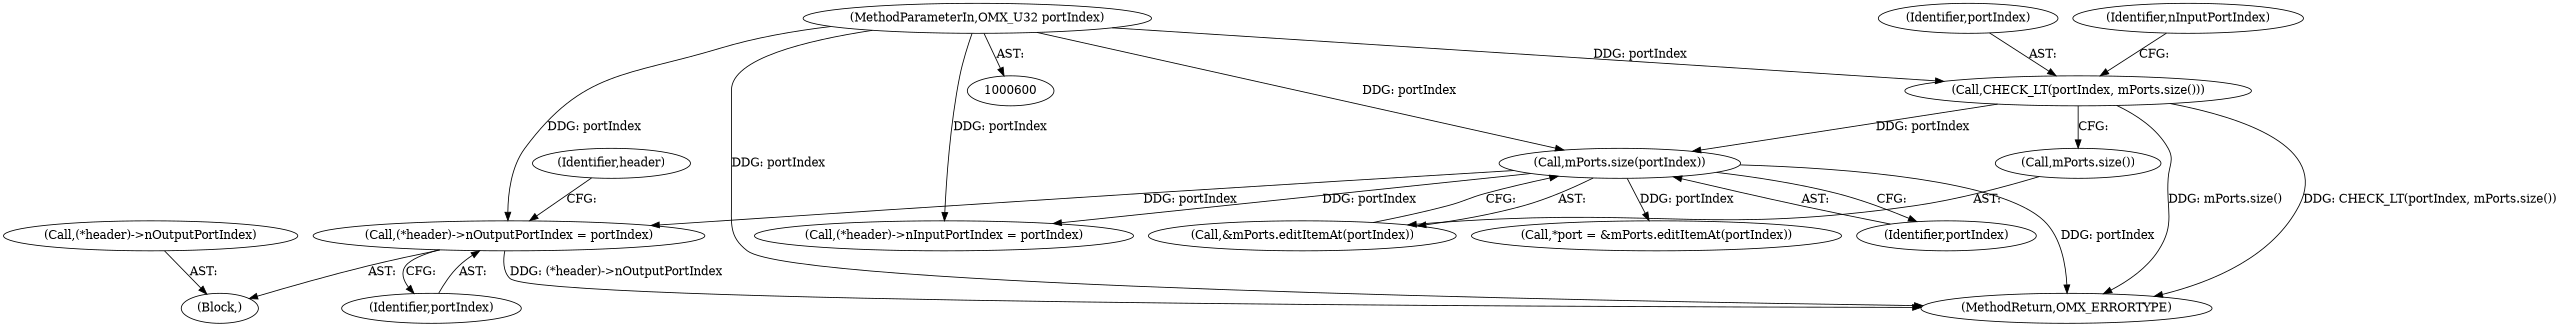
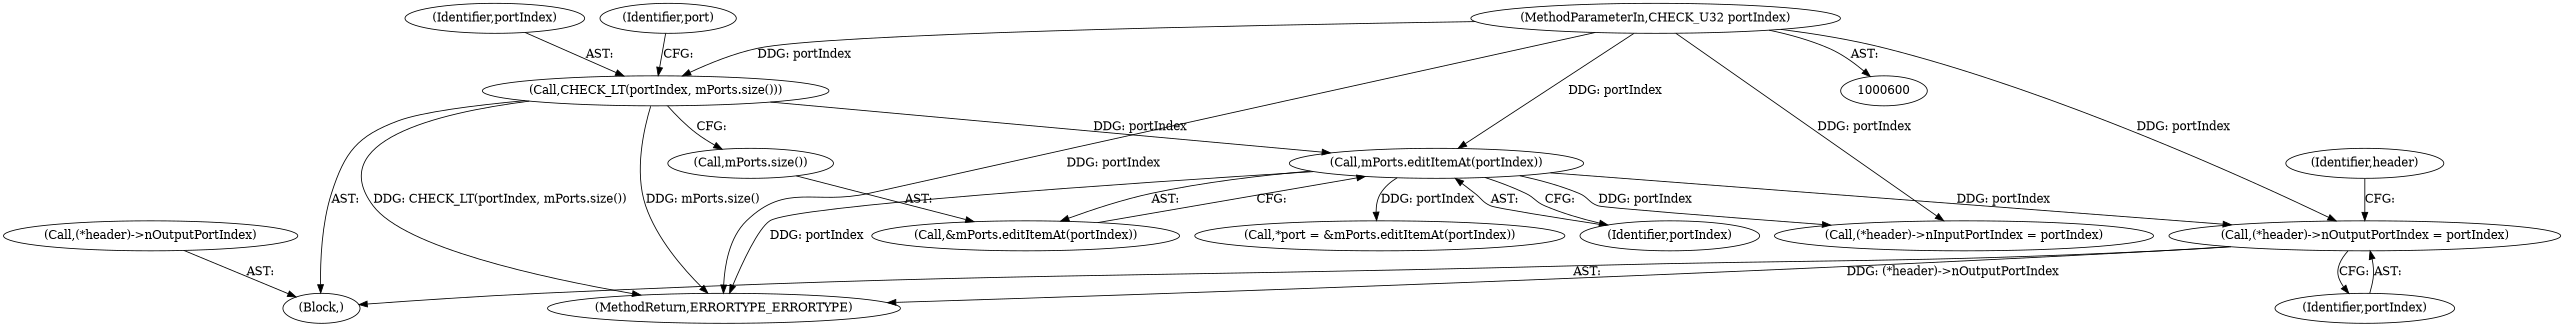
(977, 18) -> (1656, 18)
(2188, 18) -> (668, 18)
none -> (368, 136)
(1620, 163) -> (1436, 163)
(2067, 308) -> (724, 308)
